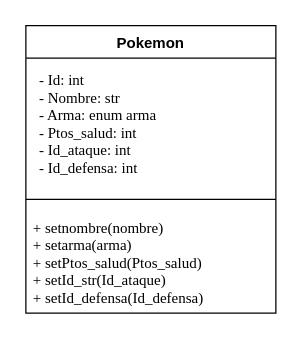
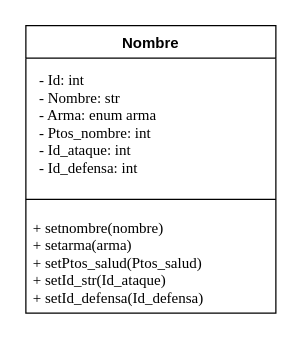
(150, 43) -> (150, 43)
(69, 80) -> (69, 80)
